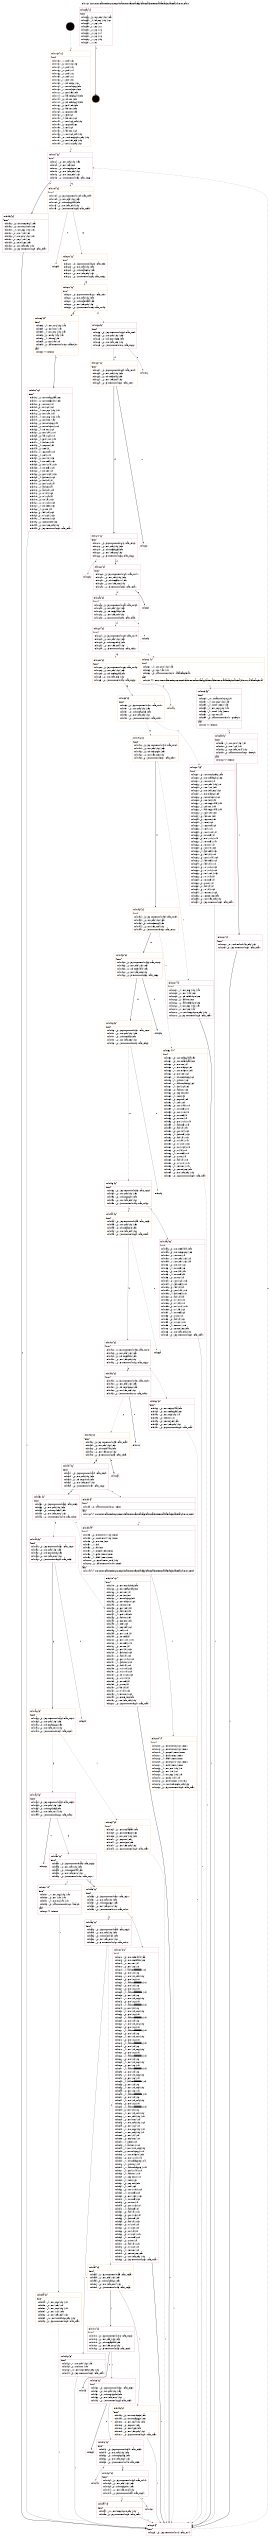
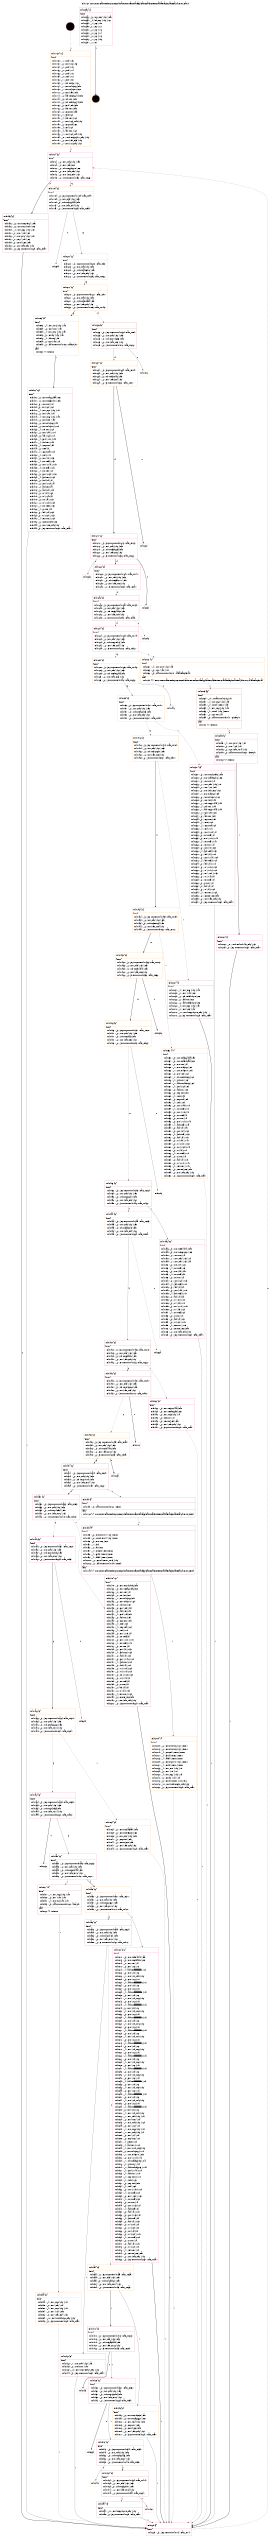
(141, 596) -> (146, 580)
